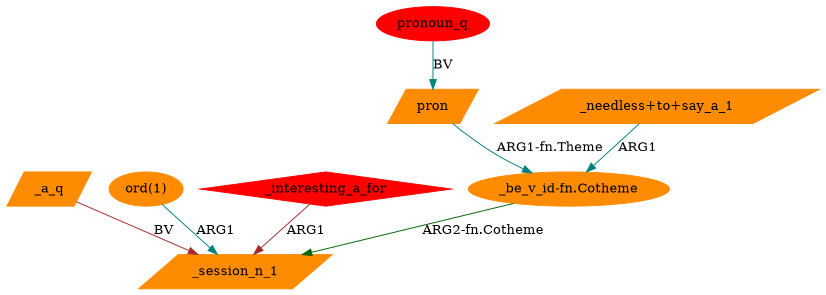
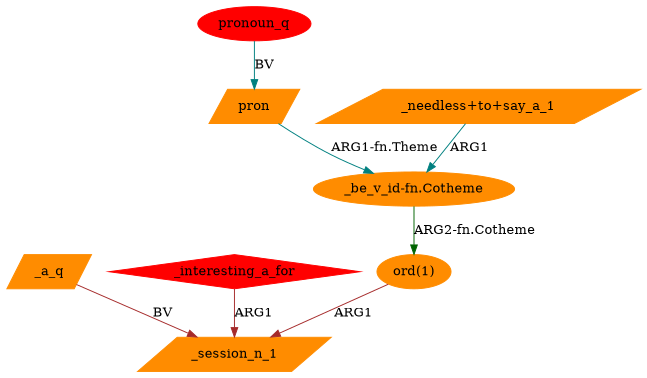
(186, 226) -> (334, 309)
(412, 228) -> (414, 226)
